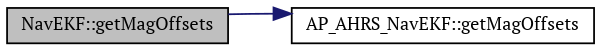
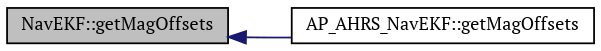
(251, 14) -> (269, 38)
